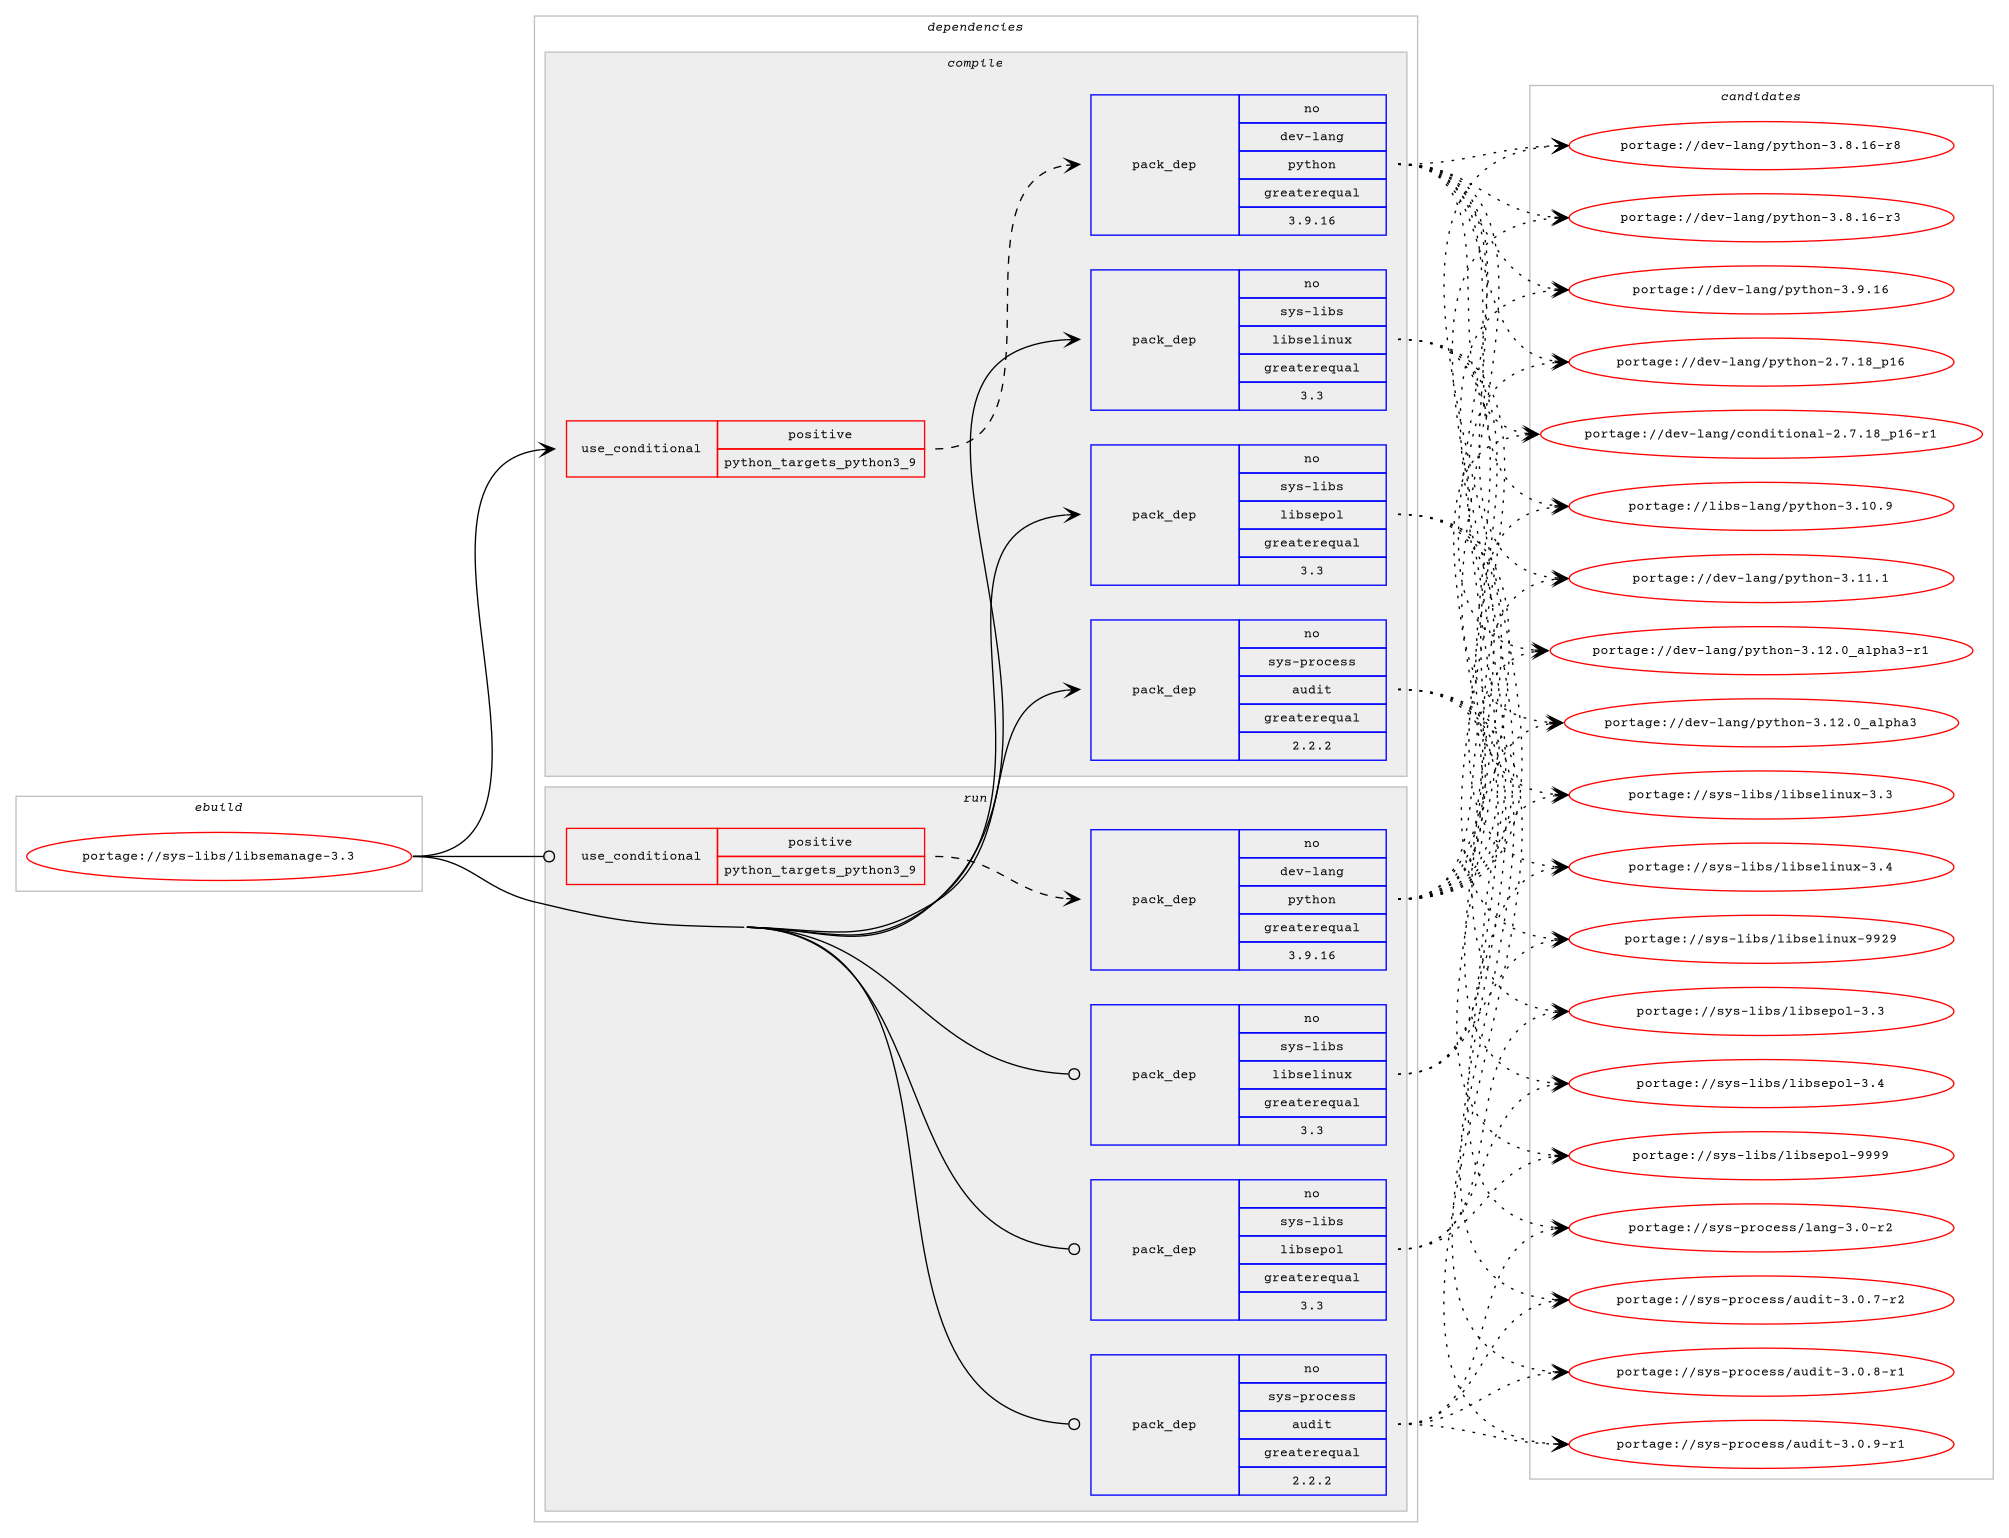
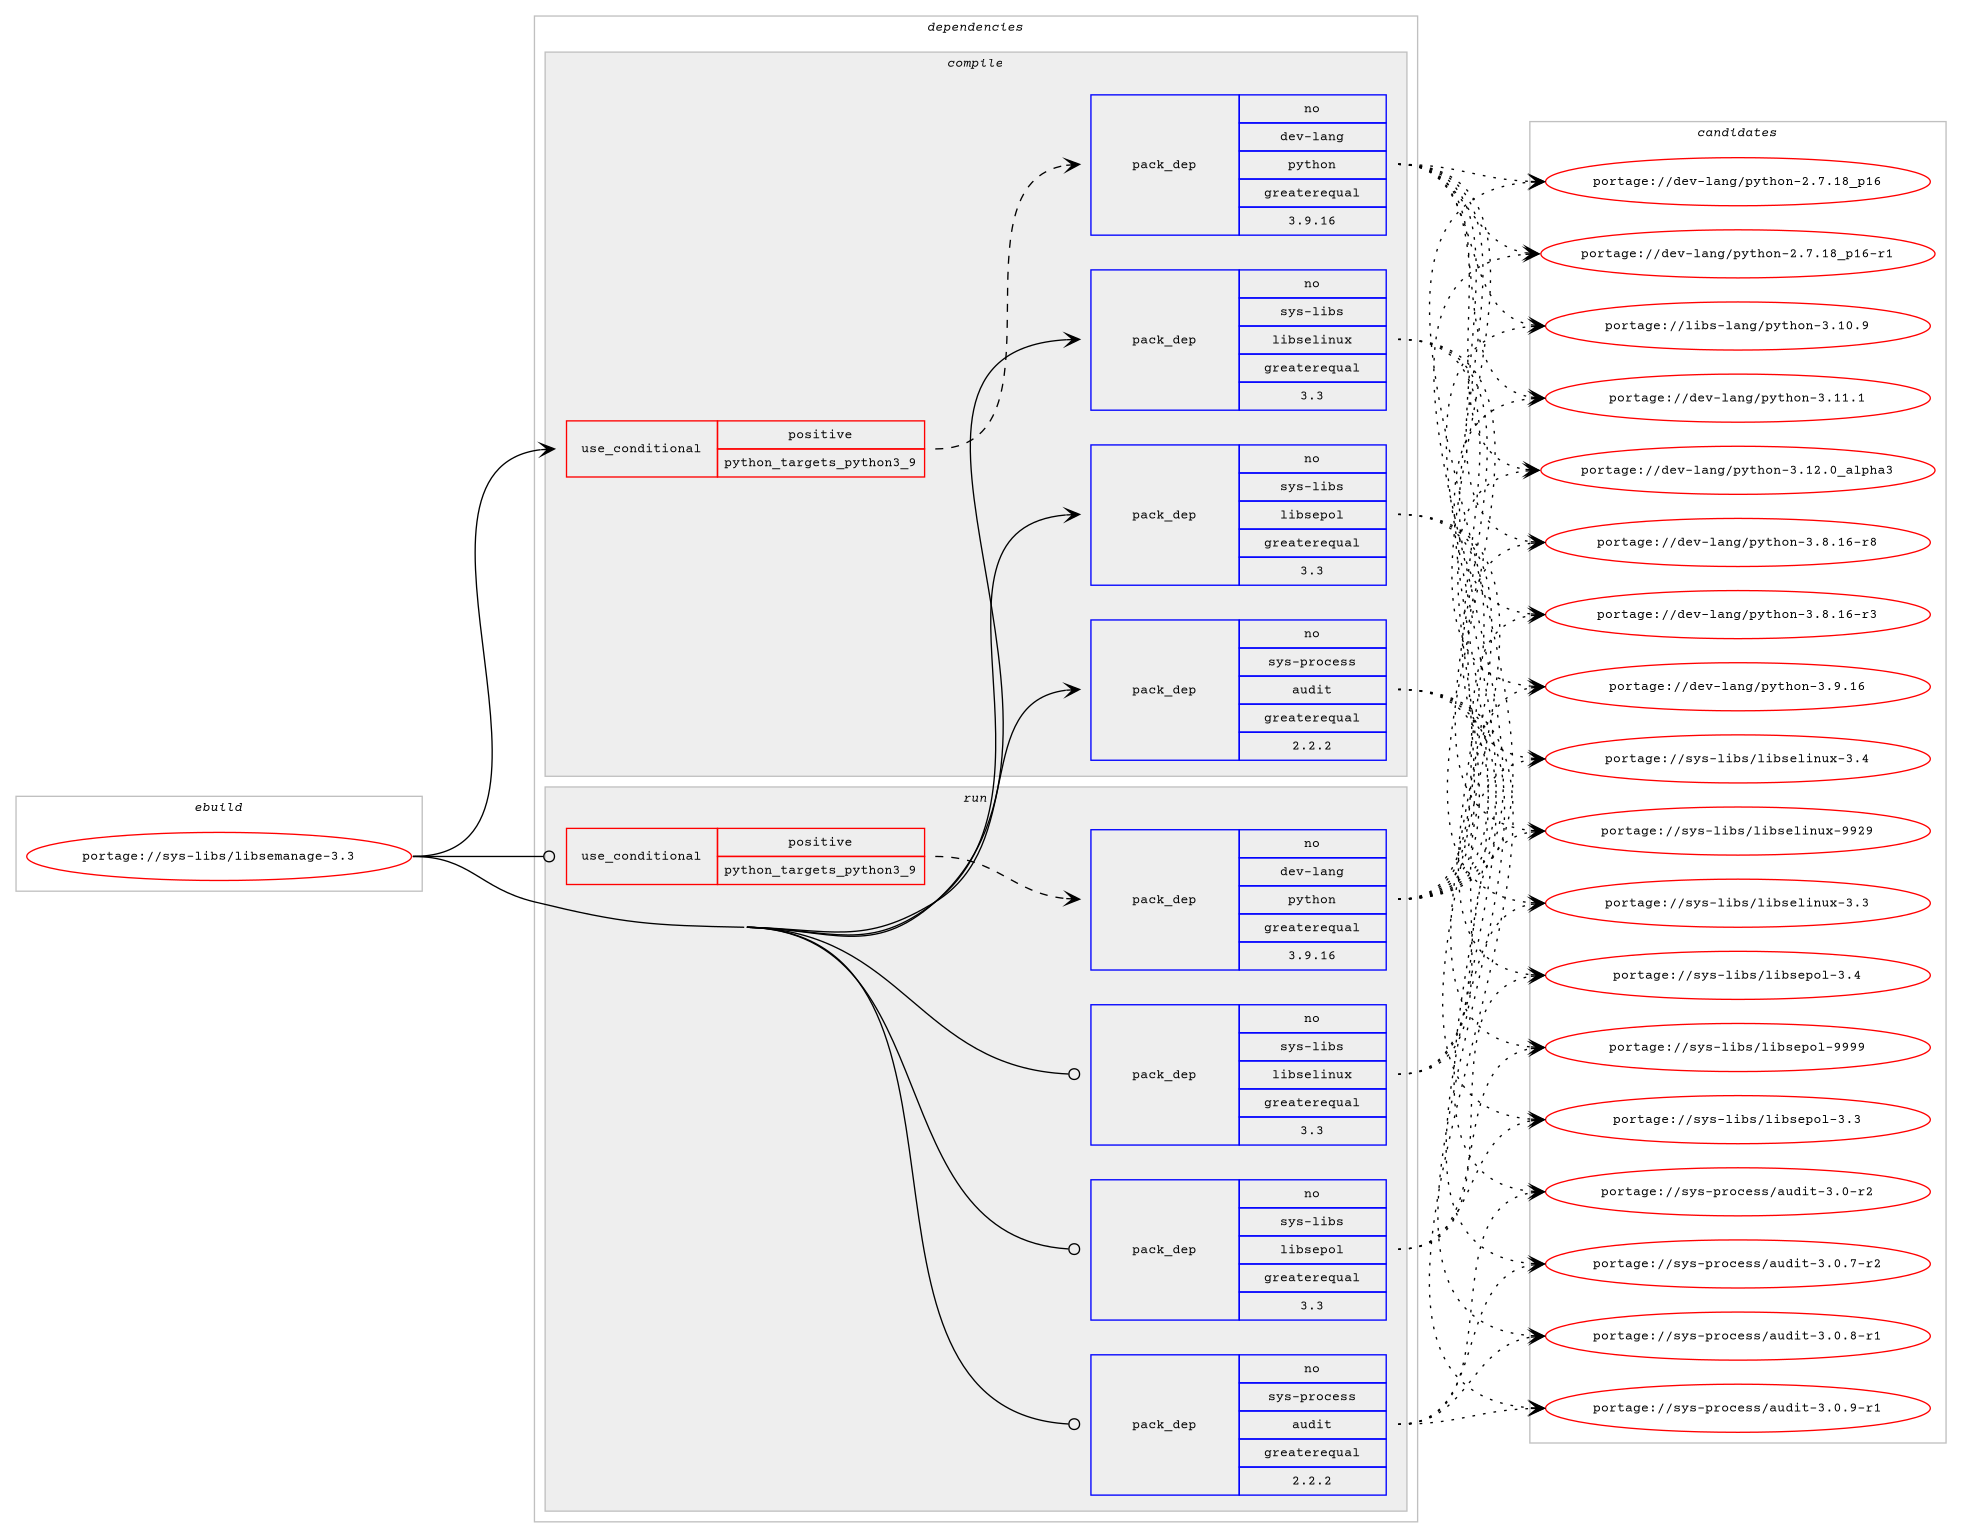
(1762, 434) -> (1738, 254)
(1762, 651) -> none
(1762, 1228) -> (1738, 1192)
